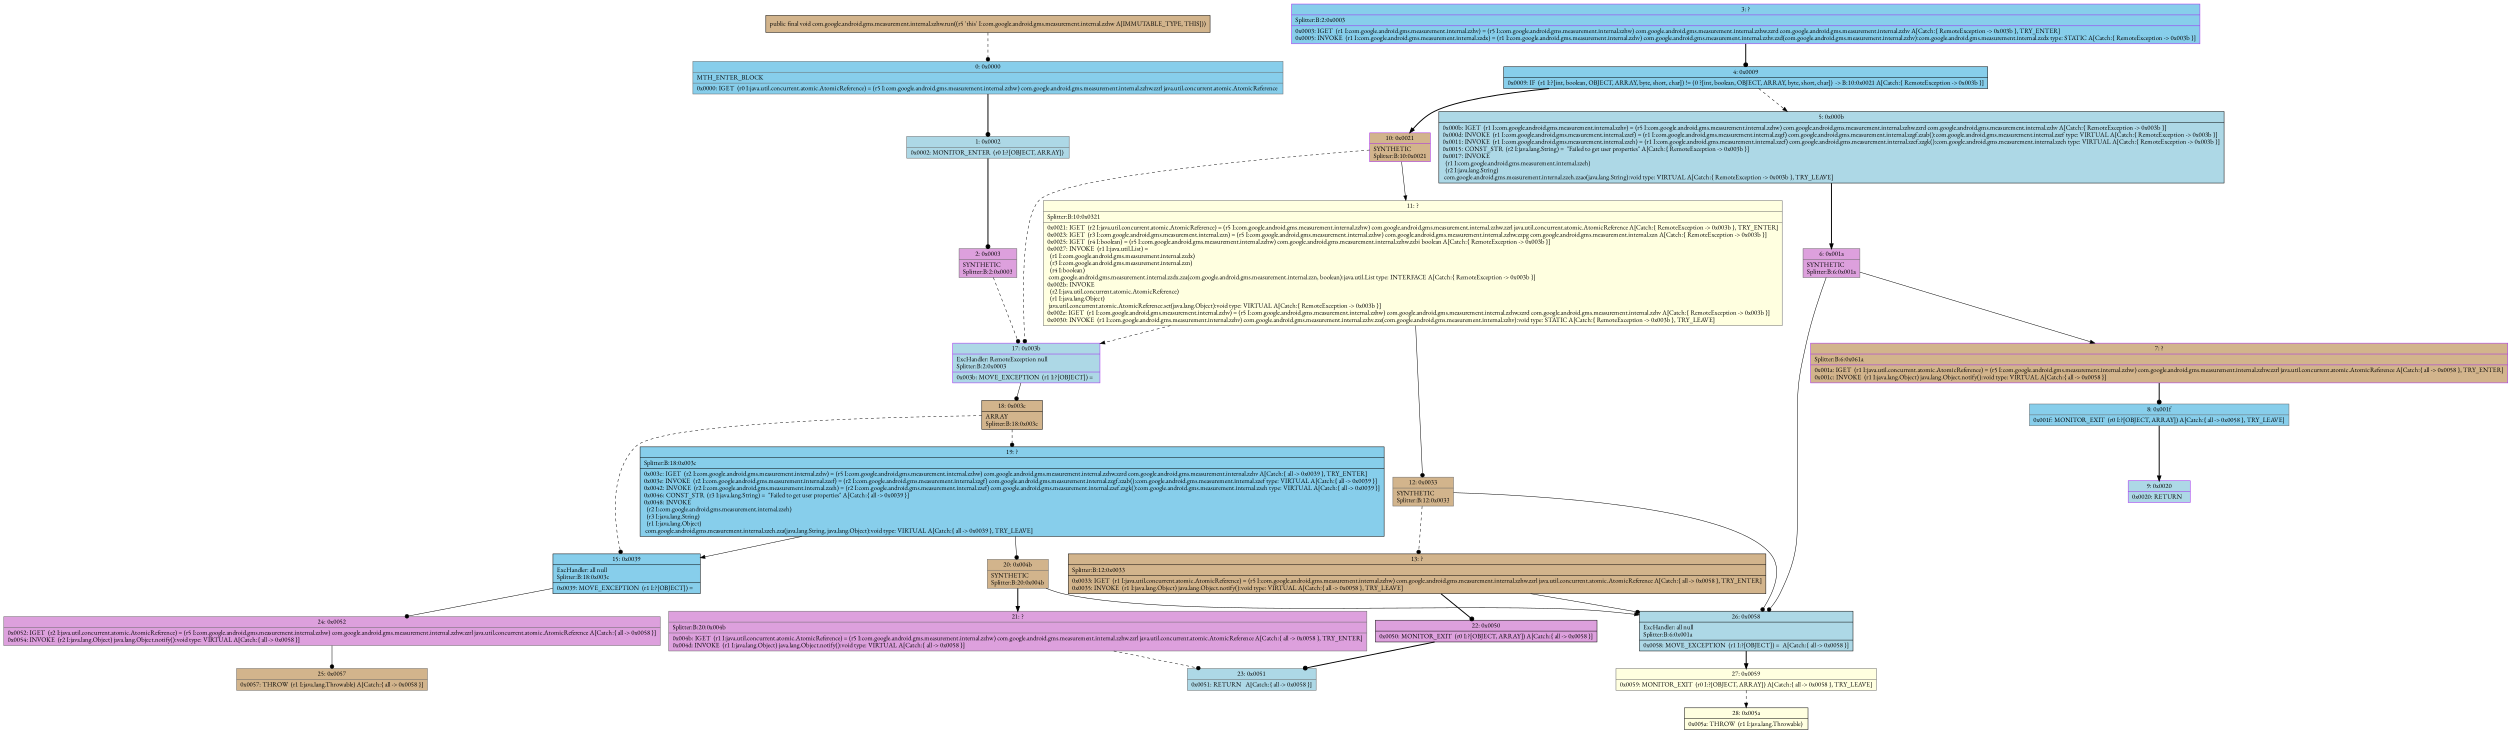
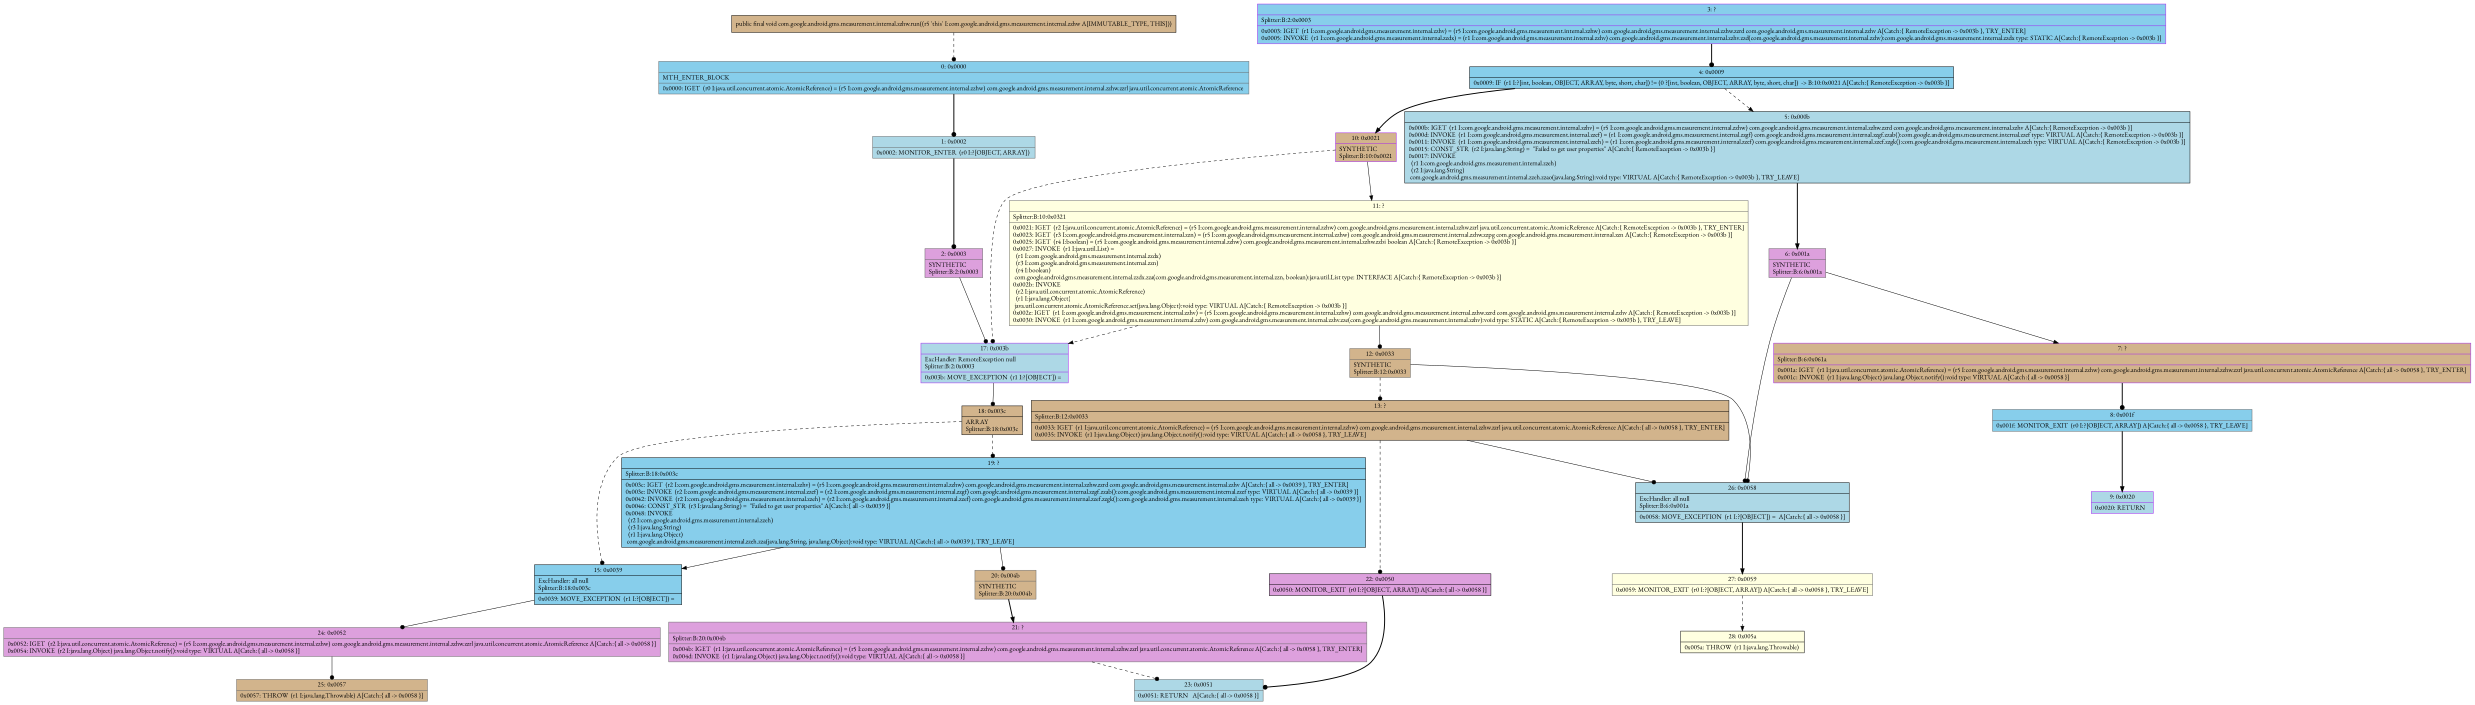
(1005, 308) -> (972, 308)
(1454, 605) -> (1380, 505)
(1340, 608) -> none
